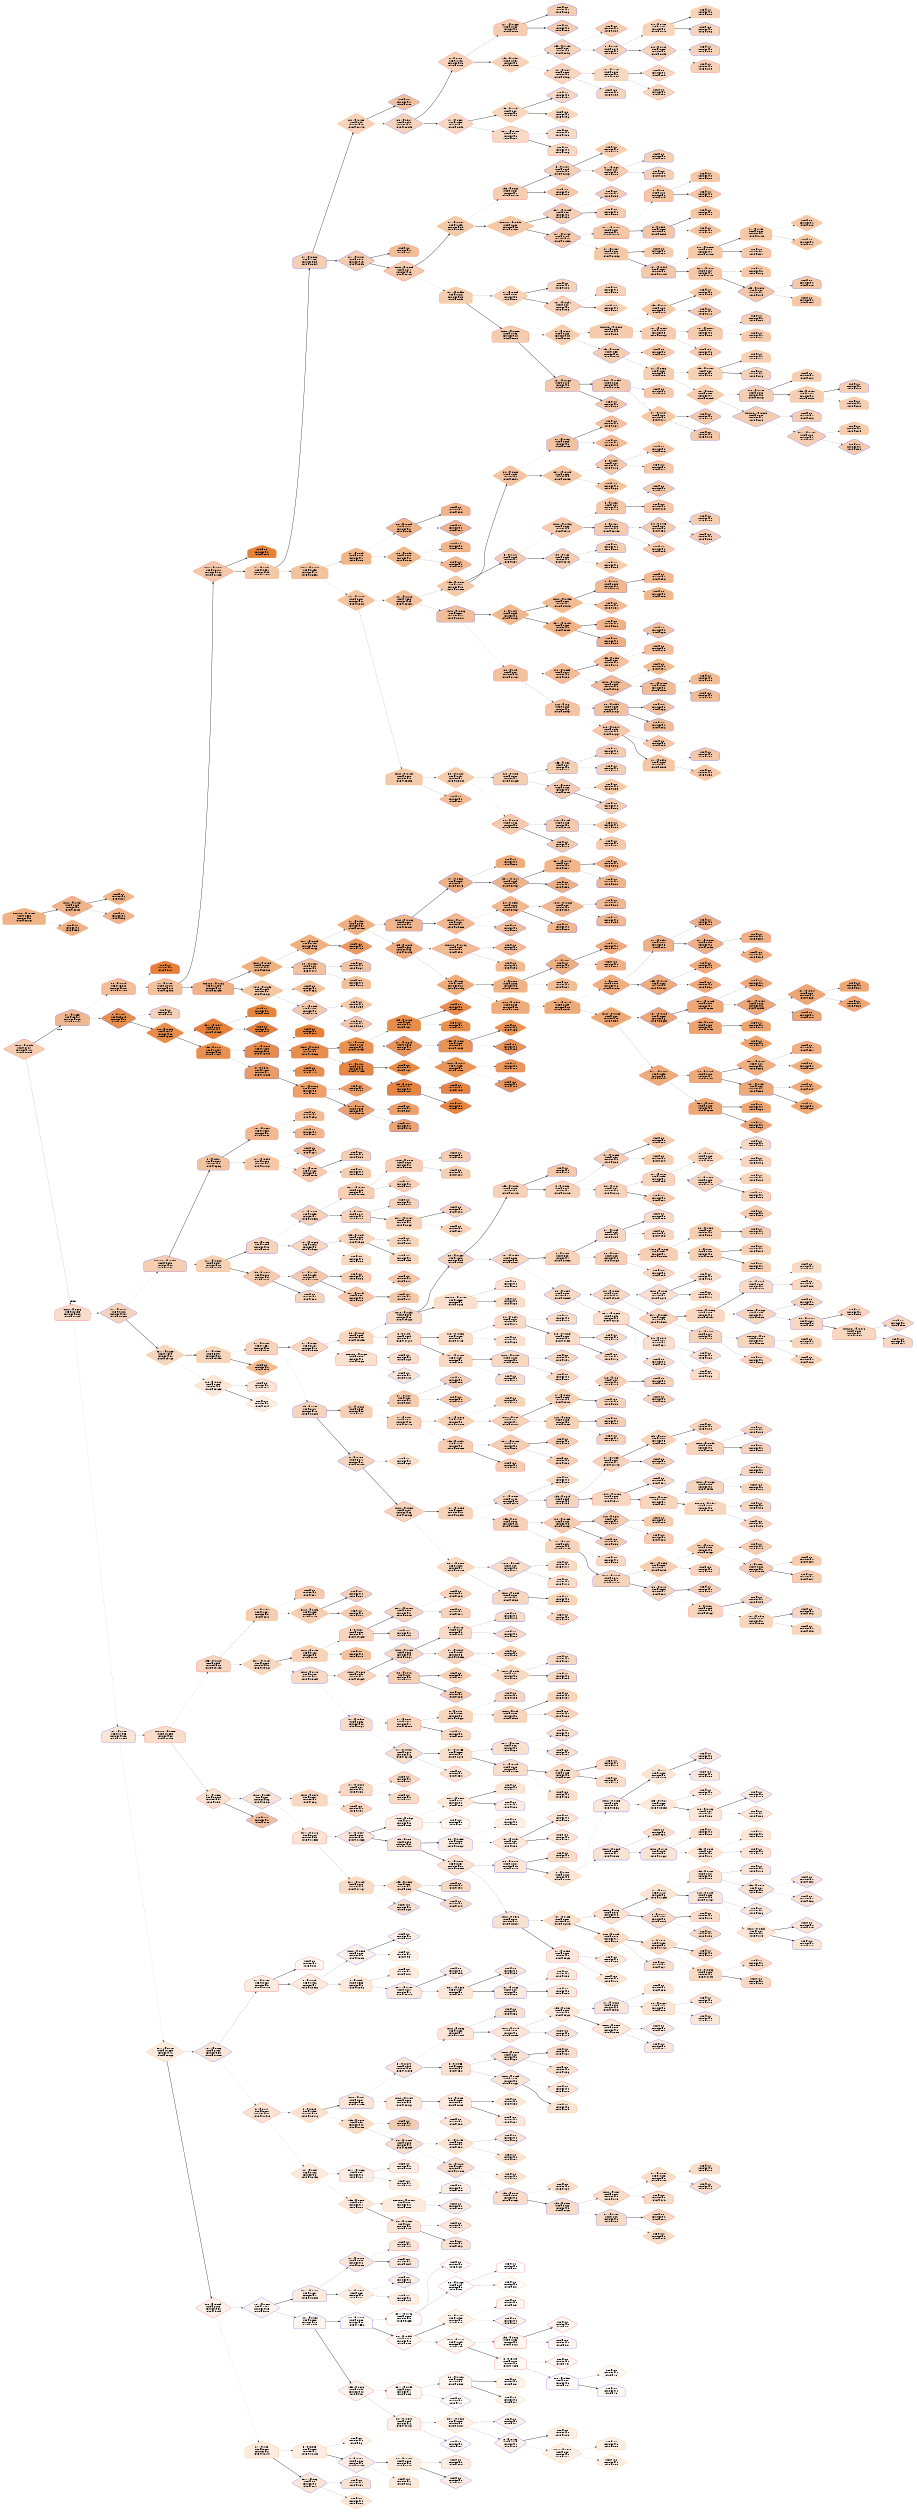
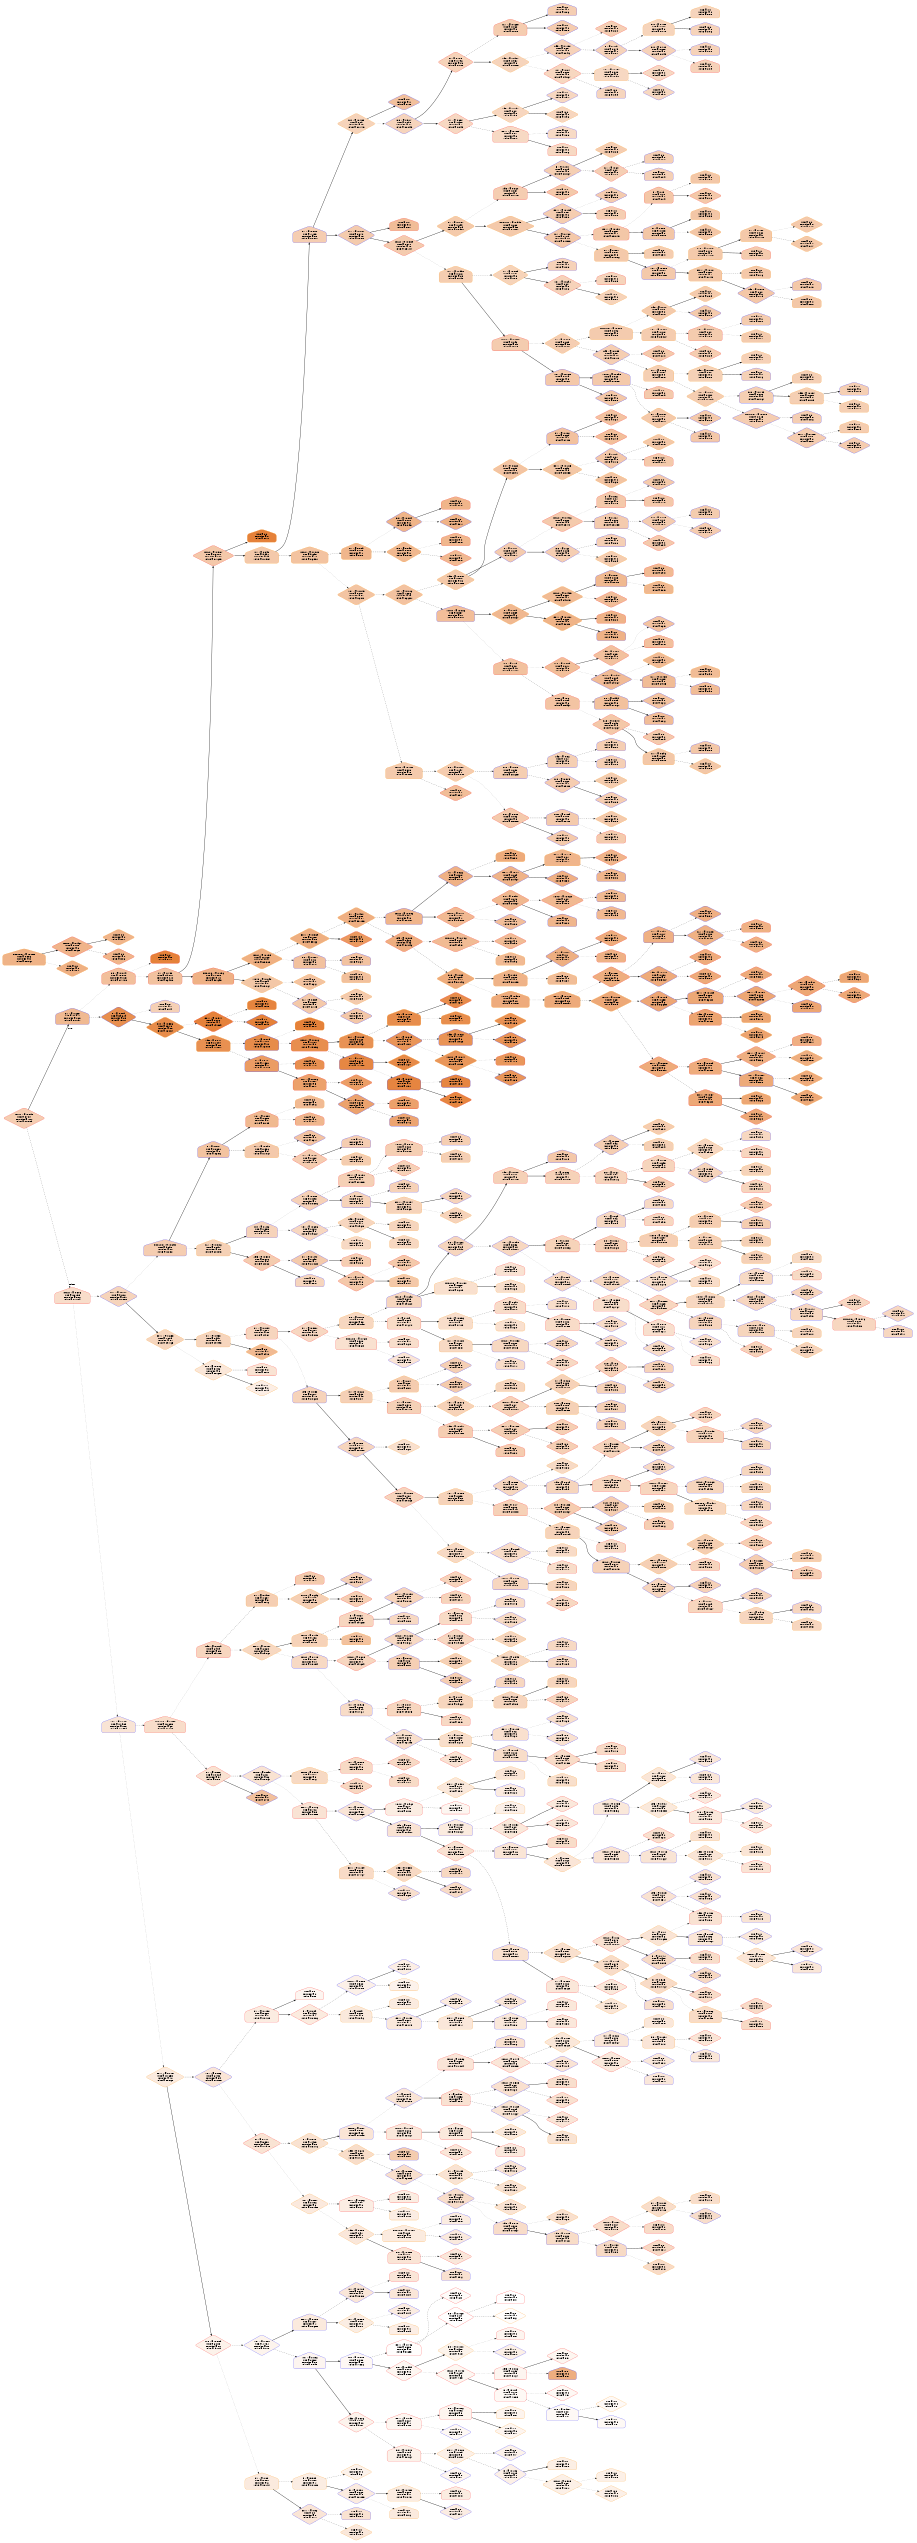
(659, 92) -> (659, 92)
(732, 1882) -> (681, 1906)
(562, 2343) -> (562, 2374)
